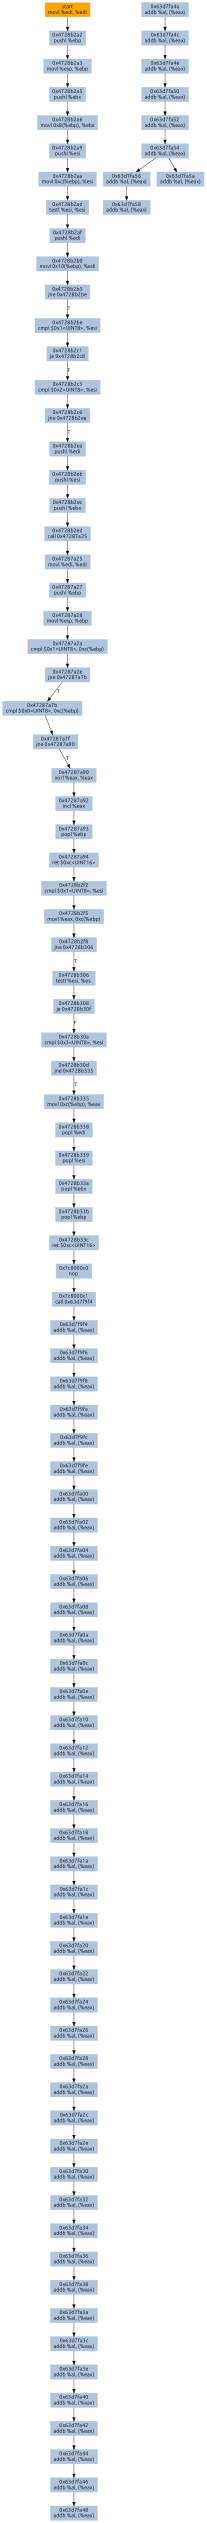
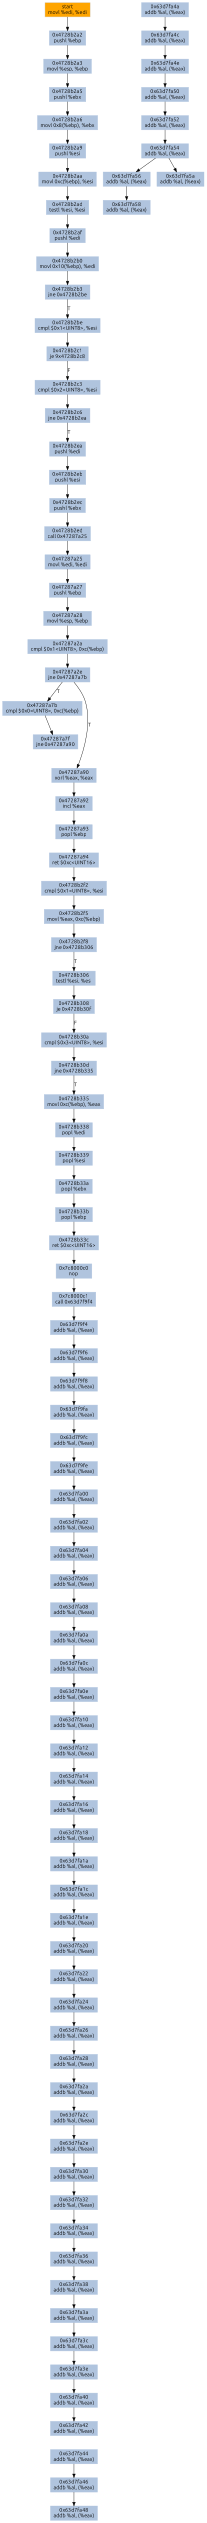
(64, 757) -> (88, 722)
(74, 2441) -> none
